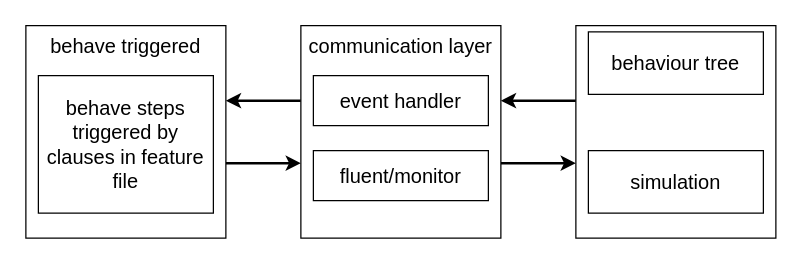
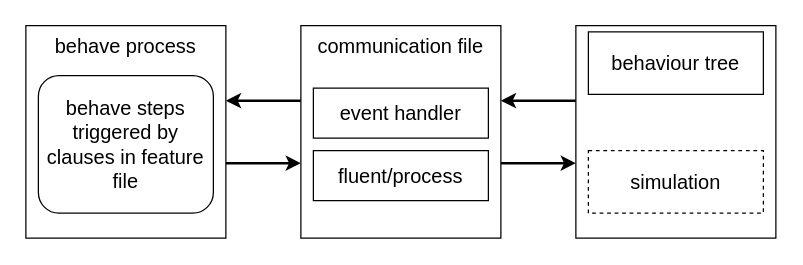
(126, 46) -> (126, 46)
(401, 46) -> (401, 46)
(401, 101) -> (401, 113)
(126, 144) -> (126, 144)
(401, 176) -> (401, 176)
(676, 182) -> (676, 182)
